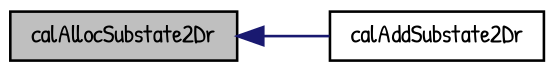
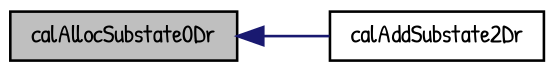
(124, 36) -> (124, 36)
